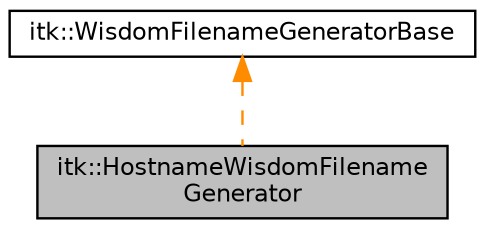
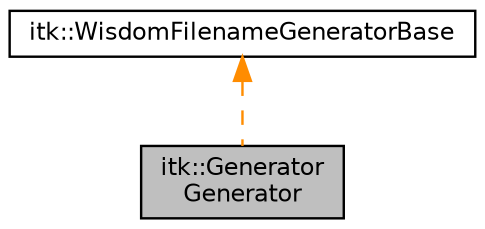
(242, 182) -> (242, 182)
